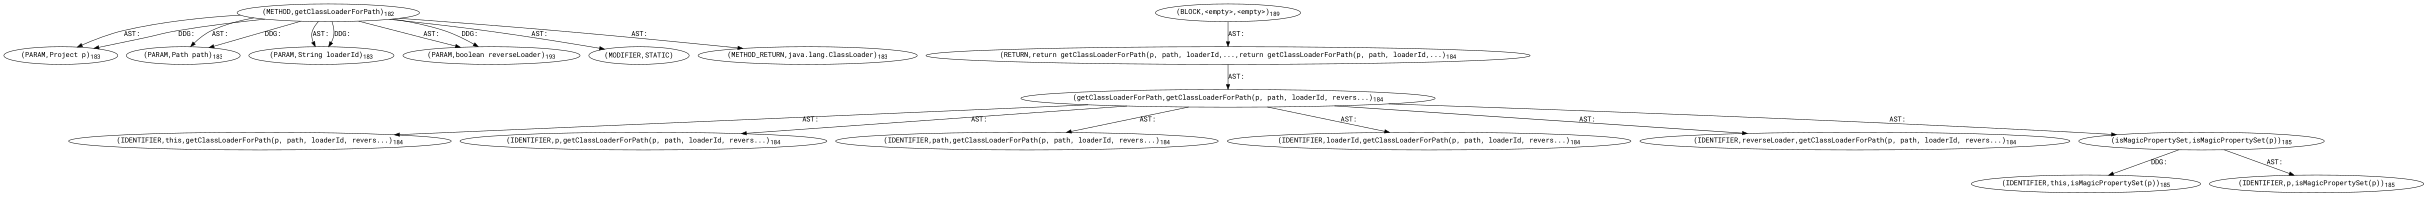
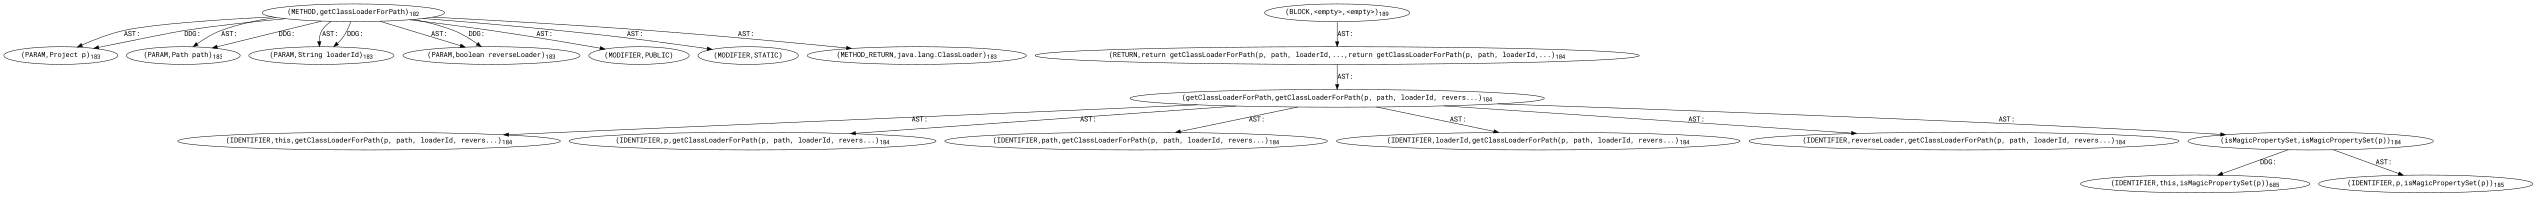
(551, 55) -> (551, 55)
none -> (639, 56)
(2287, 140) -> (2396, 140)
(2165, 183) -> (2274, 183)
